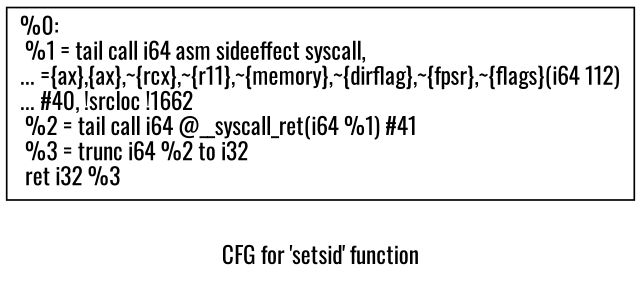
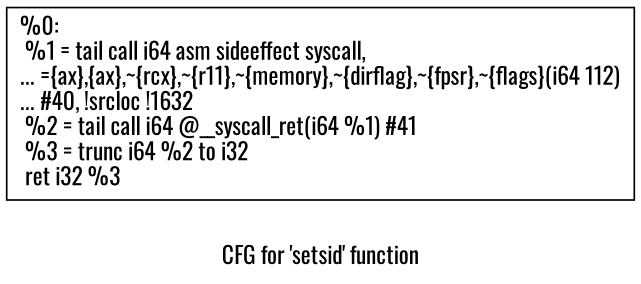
(107, 103) -> (107, 103)
